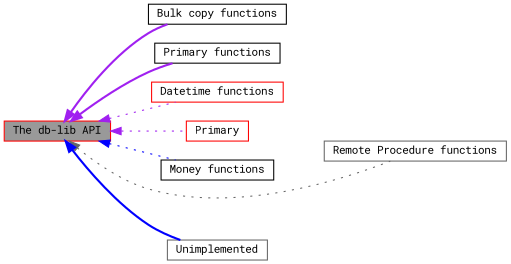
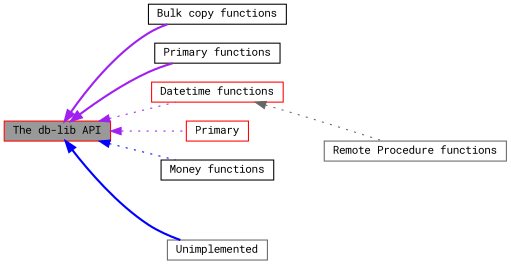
(230, 197) -> (324, 123)
